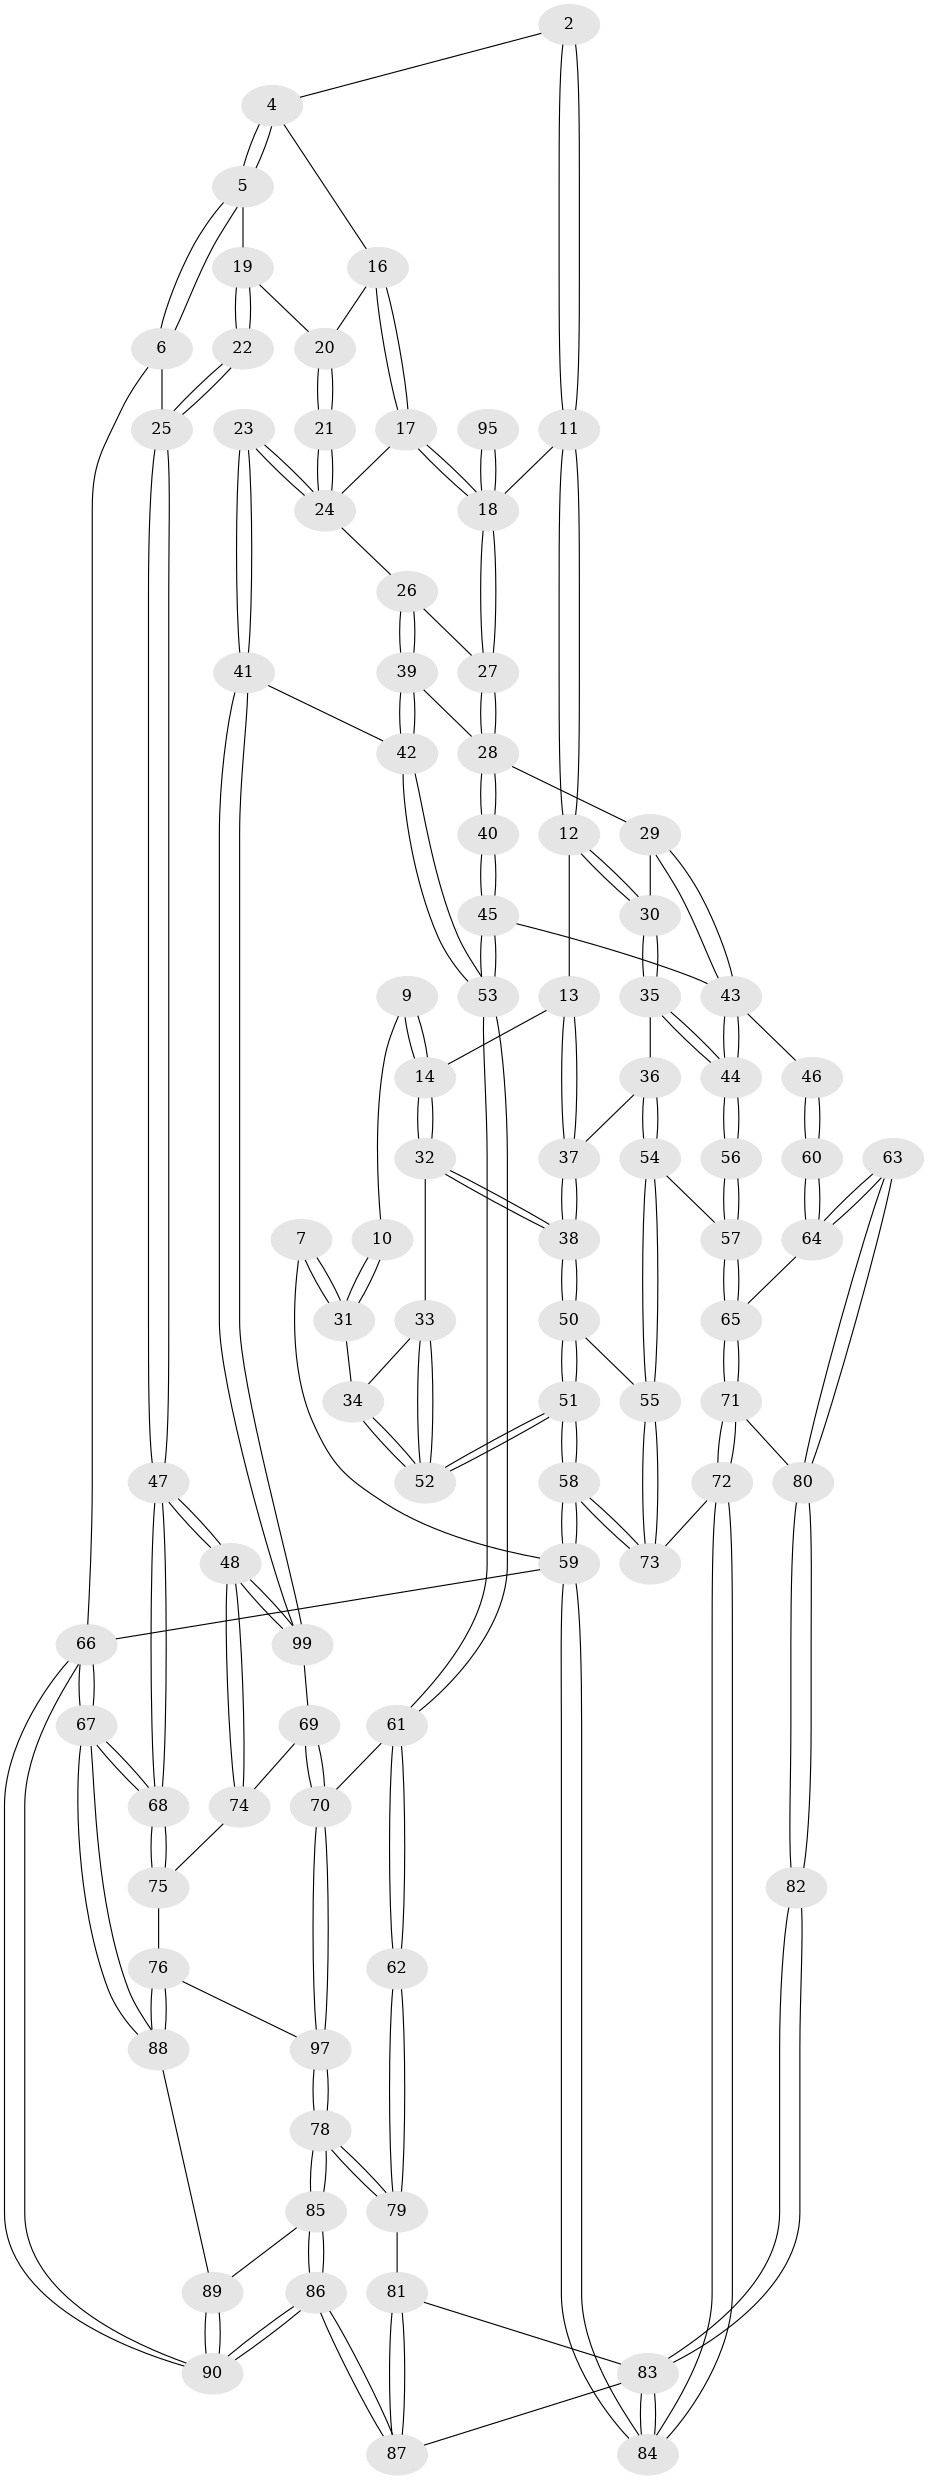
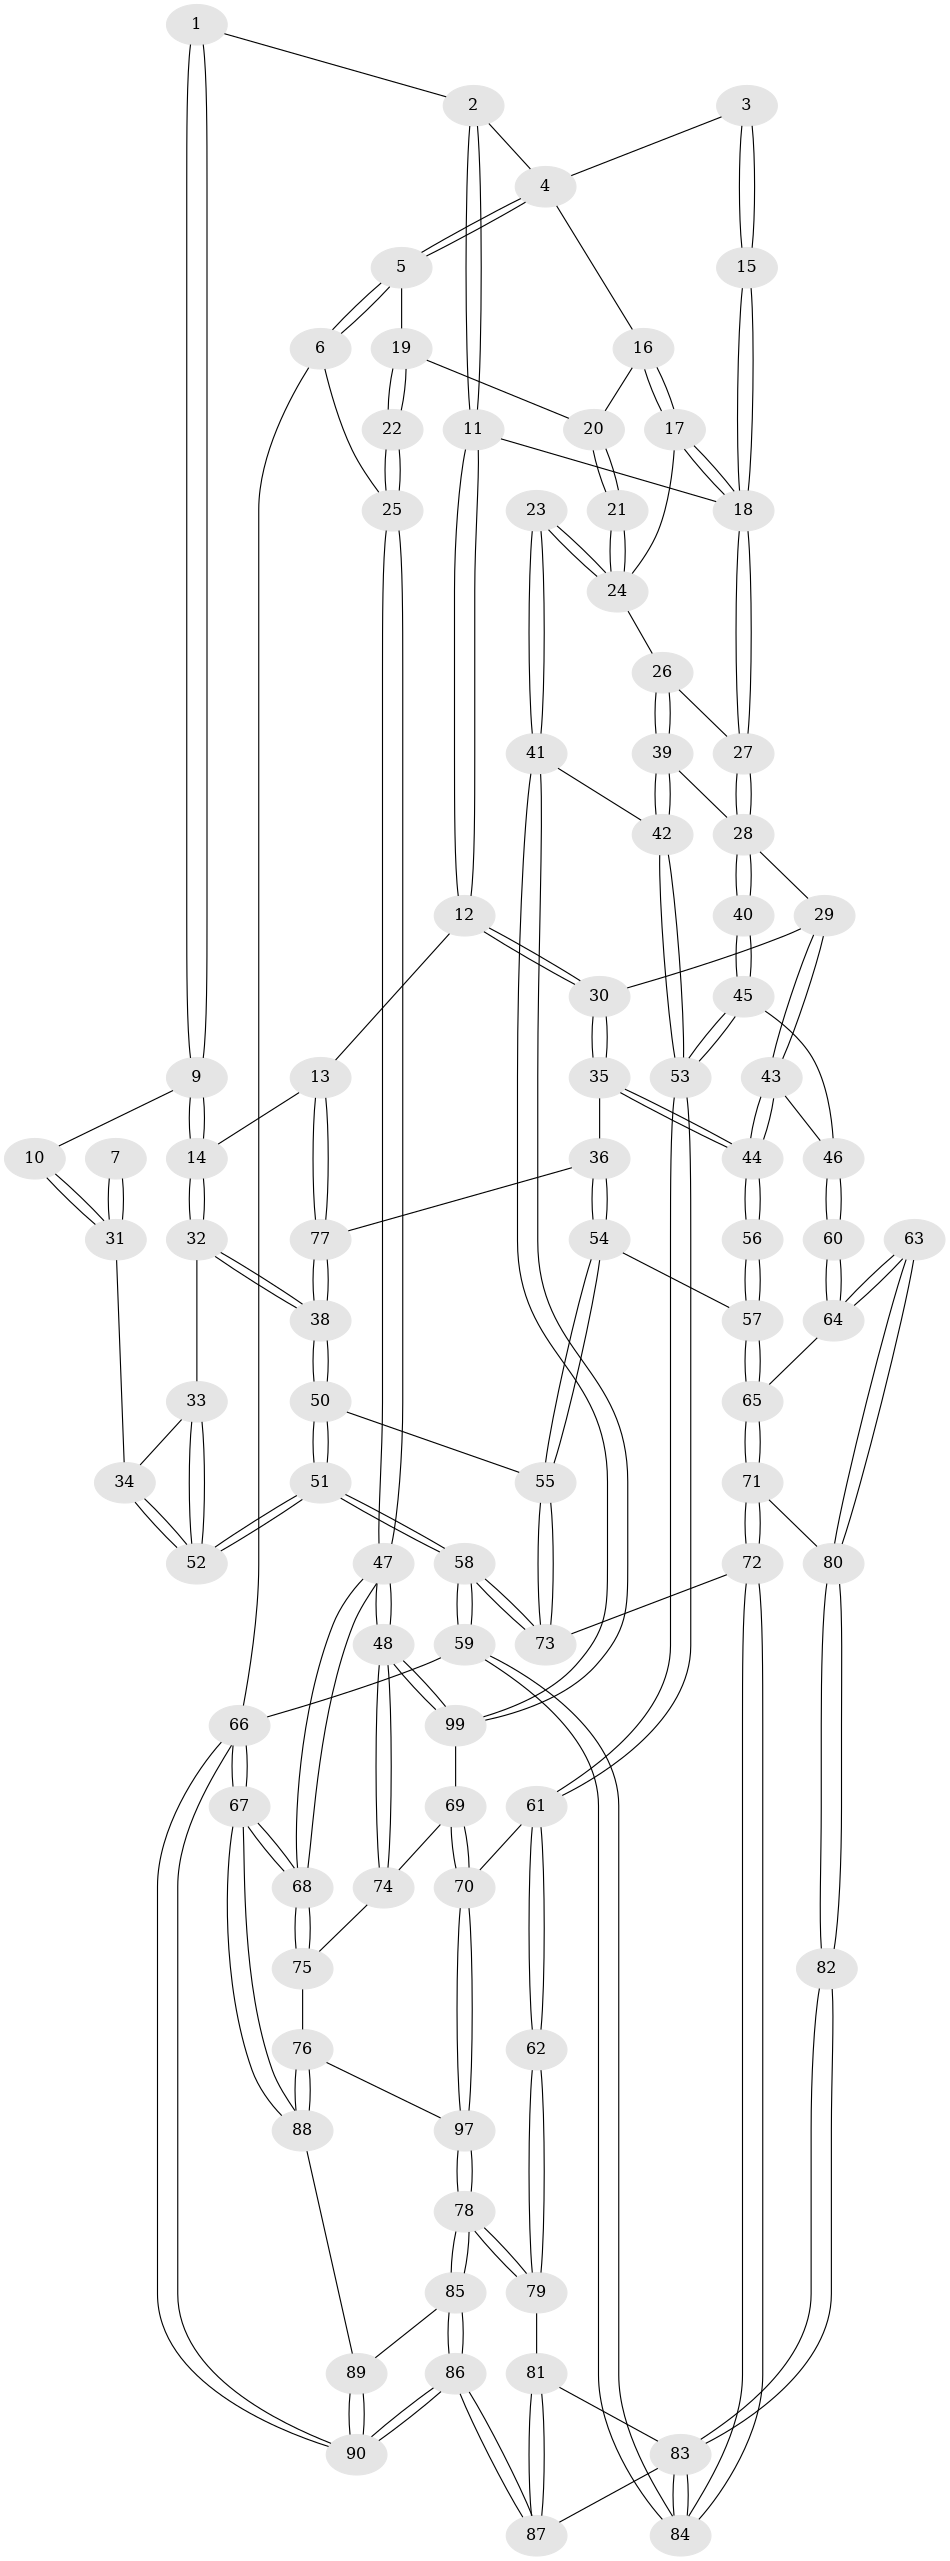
none -> (197, 25)
none -> (747, 106)
(488, 430) -> (747, 268)
(613, 950) -> (816, 1065)
(569, 1159) -> (321, 1240)
(342, 1470) -> none
